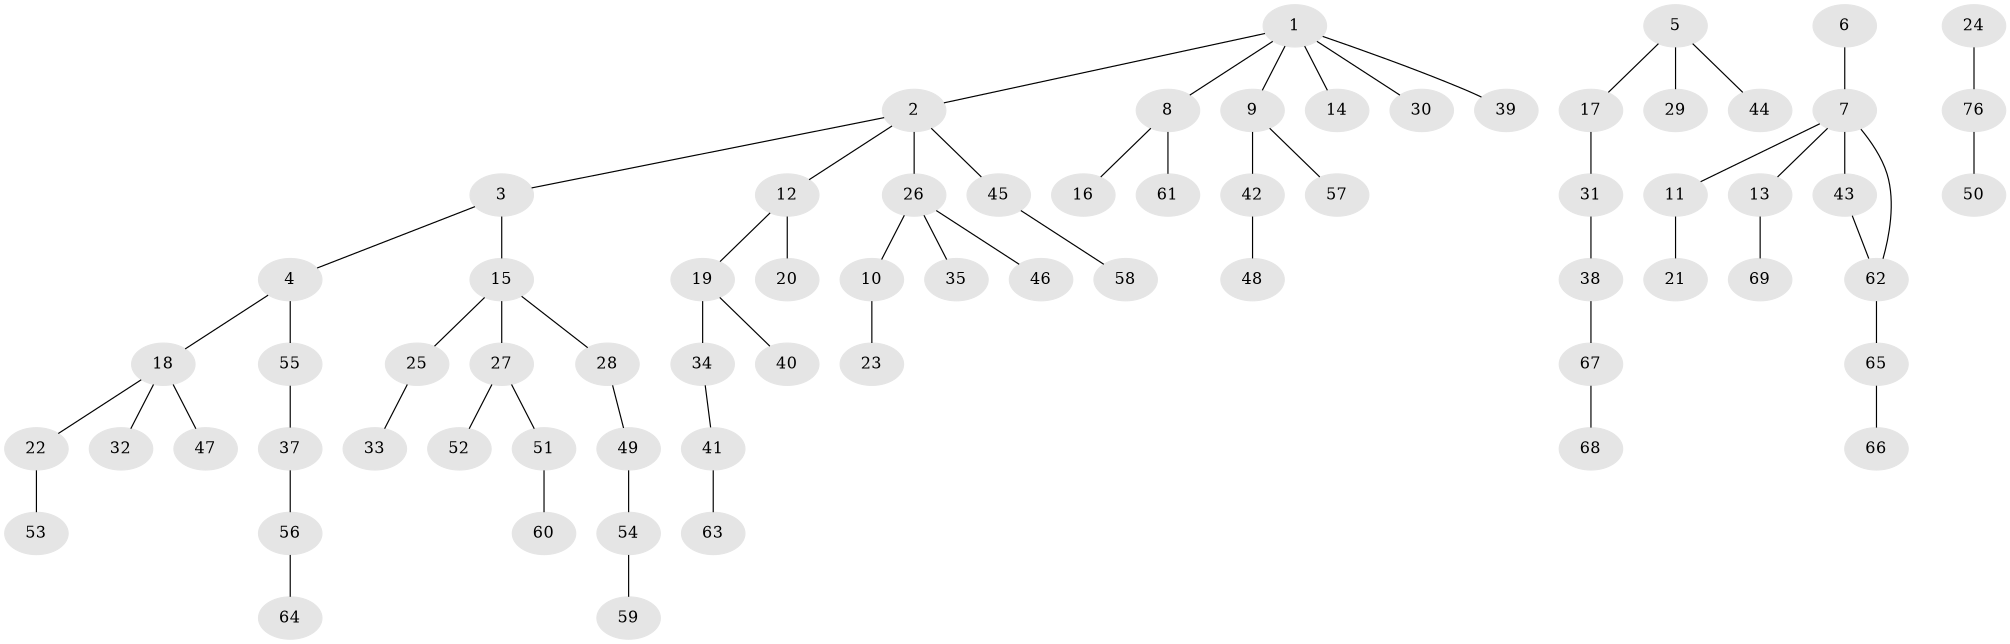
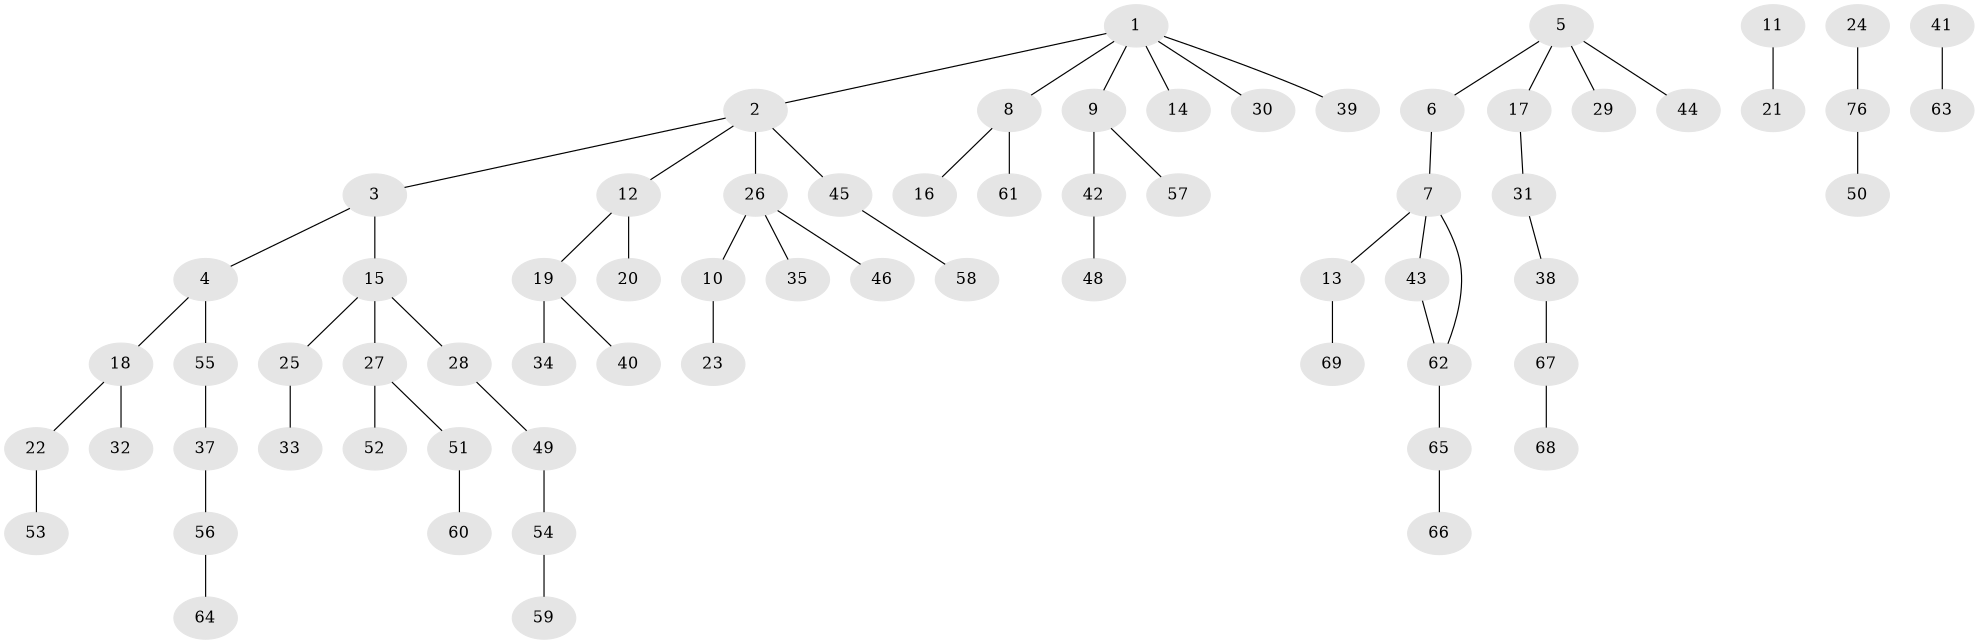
none -> (1497, 68)
(1760, 153) -> none
(708, 406) -> none
(206, 449) -> none
